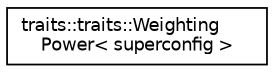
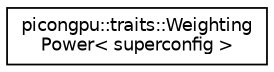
(137, 36) -> (137, 36)
